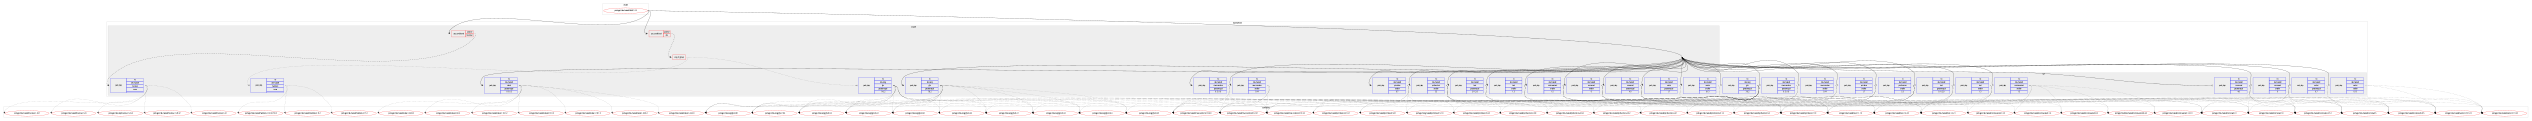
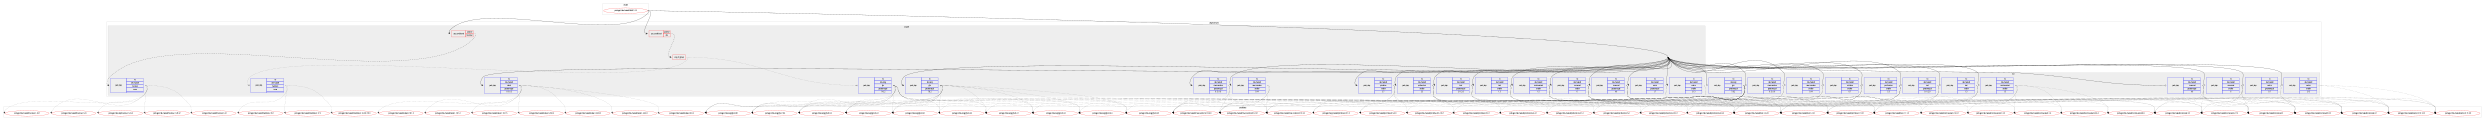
(1617, 113) -> none
(2131, 113) -> (2084, 113)
